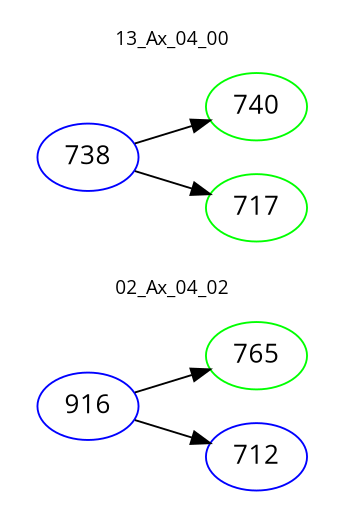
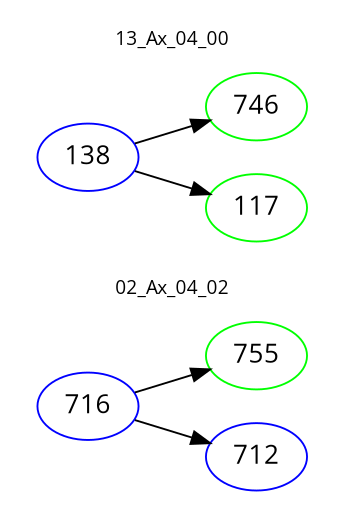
(256, 107) -> (256, 107)
(88, 157) -> (88, 157)
(256, 208) -> (256, 208)
(256, 356) -> (256, 356)
(88, 406) -> (88, 406)
